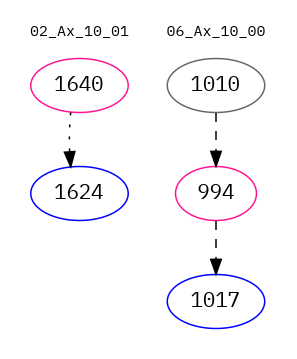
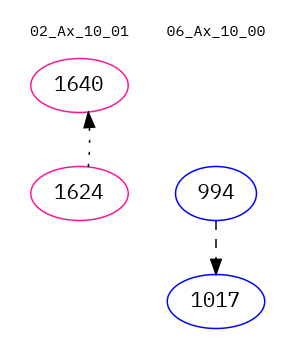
(216, 86) -> none
(69, 132) -> (90, 147)
(80, 194) -> (80, 194)
(216, 194) -> (216, 194)
